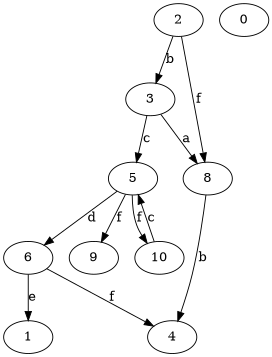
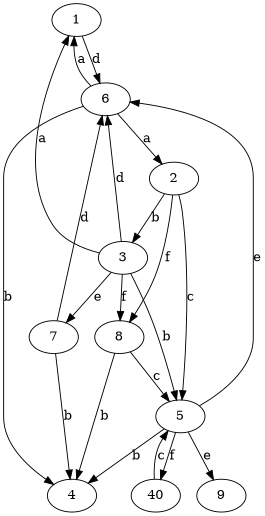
(244, 20) -> none
none -> (90, 55)
none -> (137, 135)
(147, 139) -> (167, 337)
(186, 139) -> (124, 297)
none -> (36, 162)
none -> (115, 183)
(92, 218) -> (257, 258)
(119, 218) -> (207, 456)
(159, 258) -> (156, 496)
none -> (187, 293)
(32, 297) -> (82, 60)
(112, 297) -> (8, 297)
none -> (54, 337)
none -> (147, 373)
none -> (130, 453)
